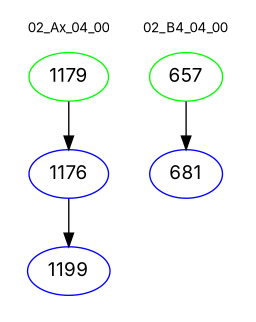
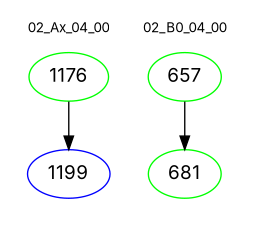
(186, 29) -> (185, 29)
(69, 77) -> none
(69, 174) -> (69, 77)
(186, 174) -> (185, 174)
